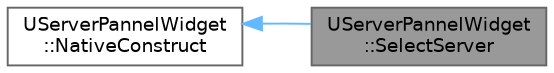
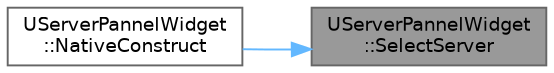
(287, 24) -> (267, 50)
